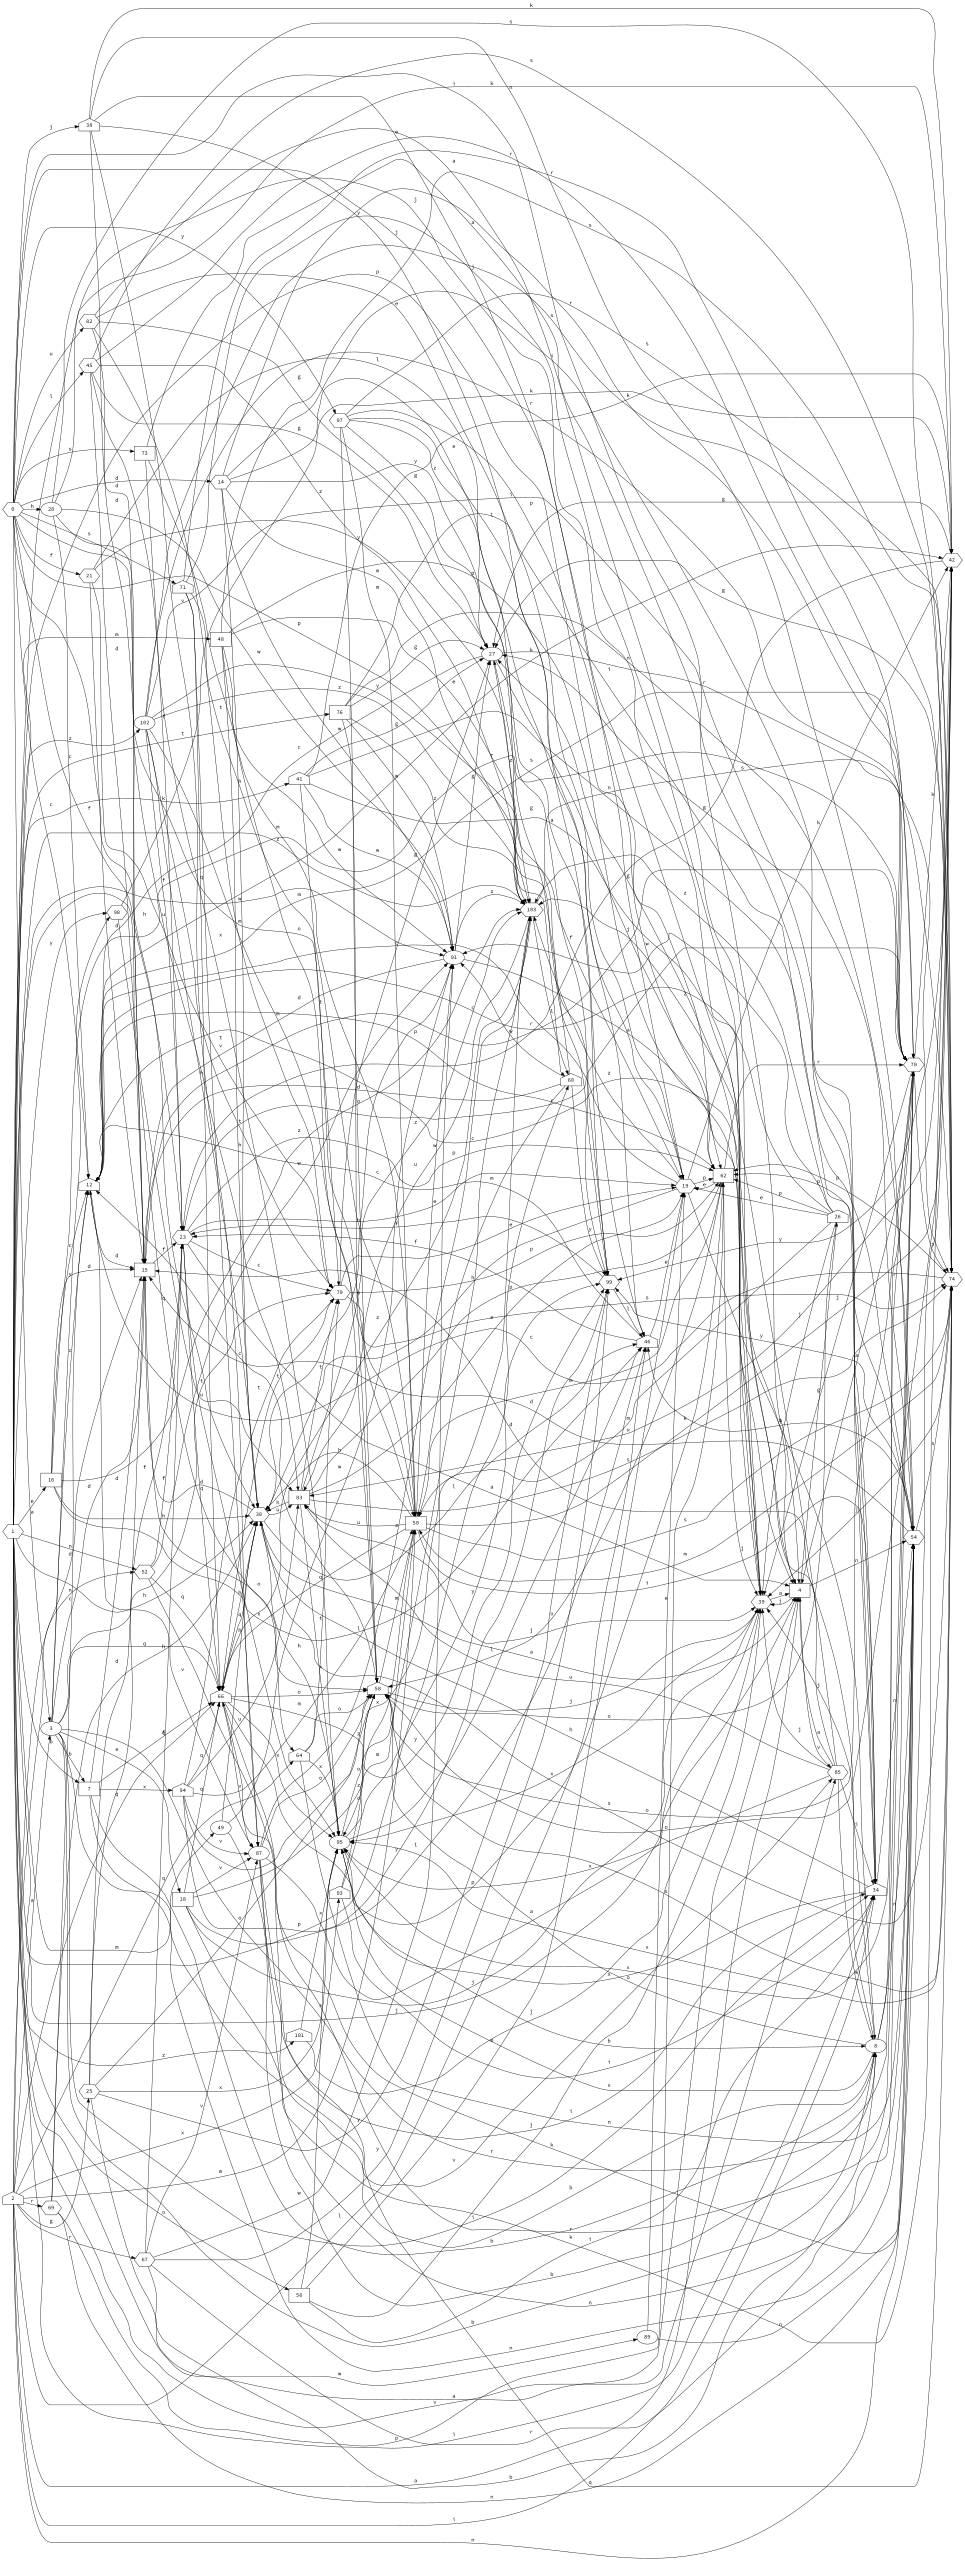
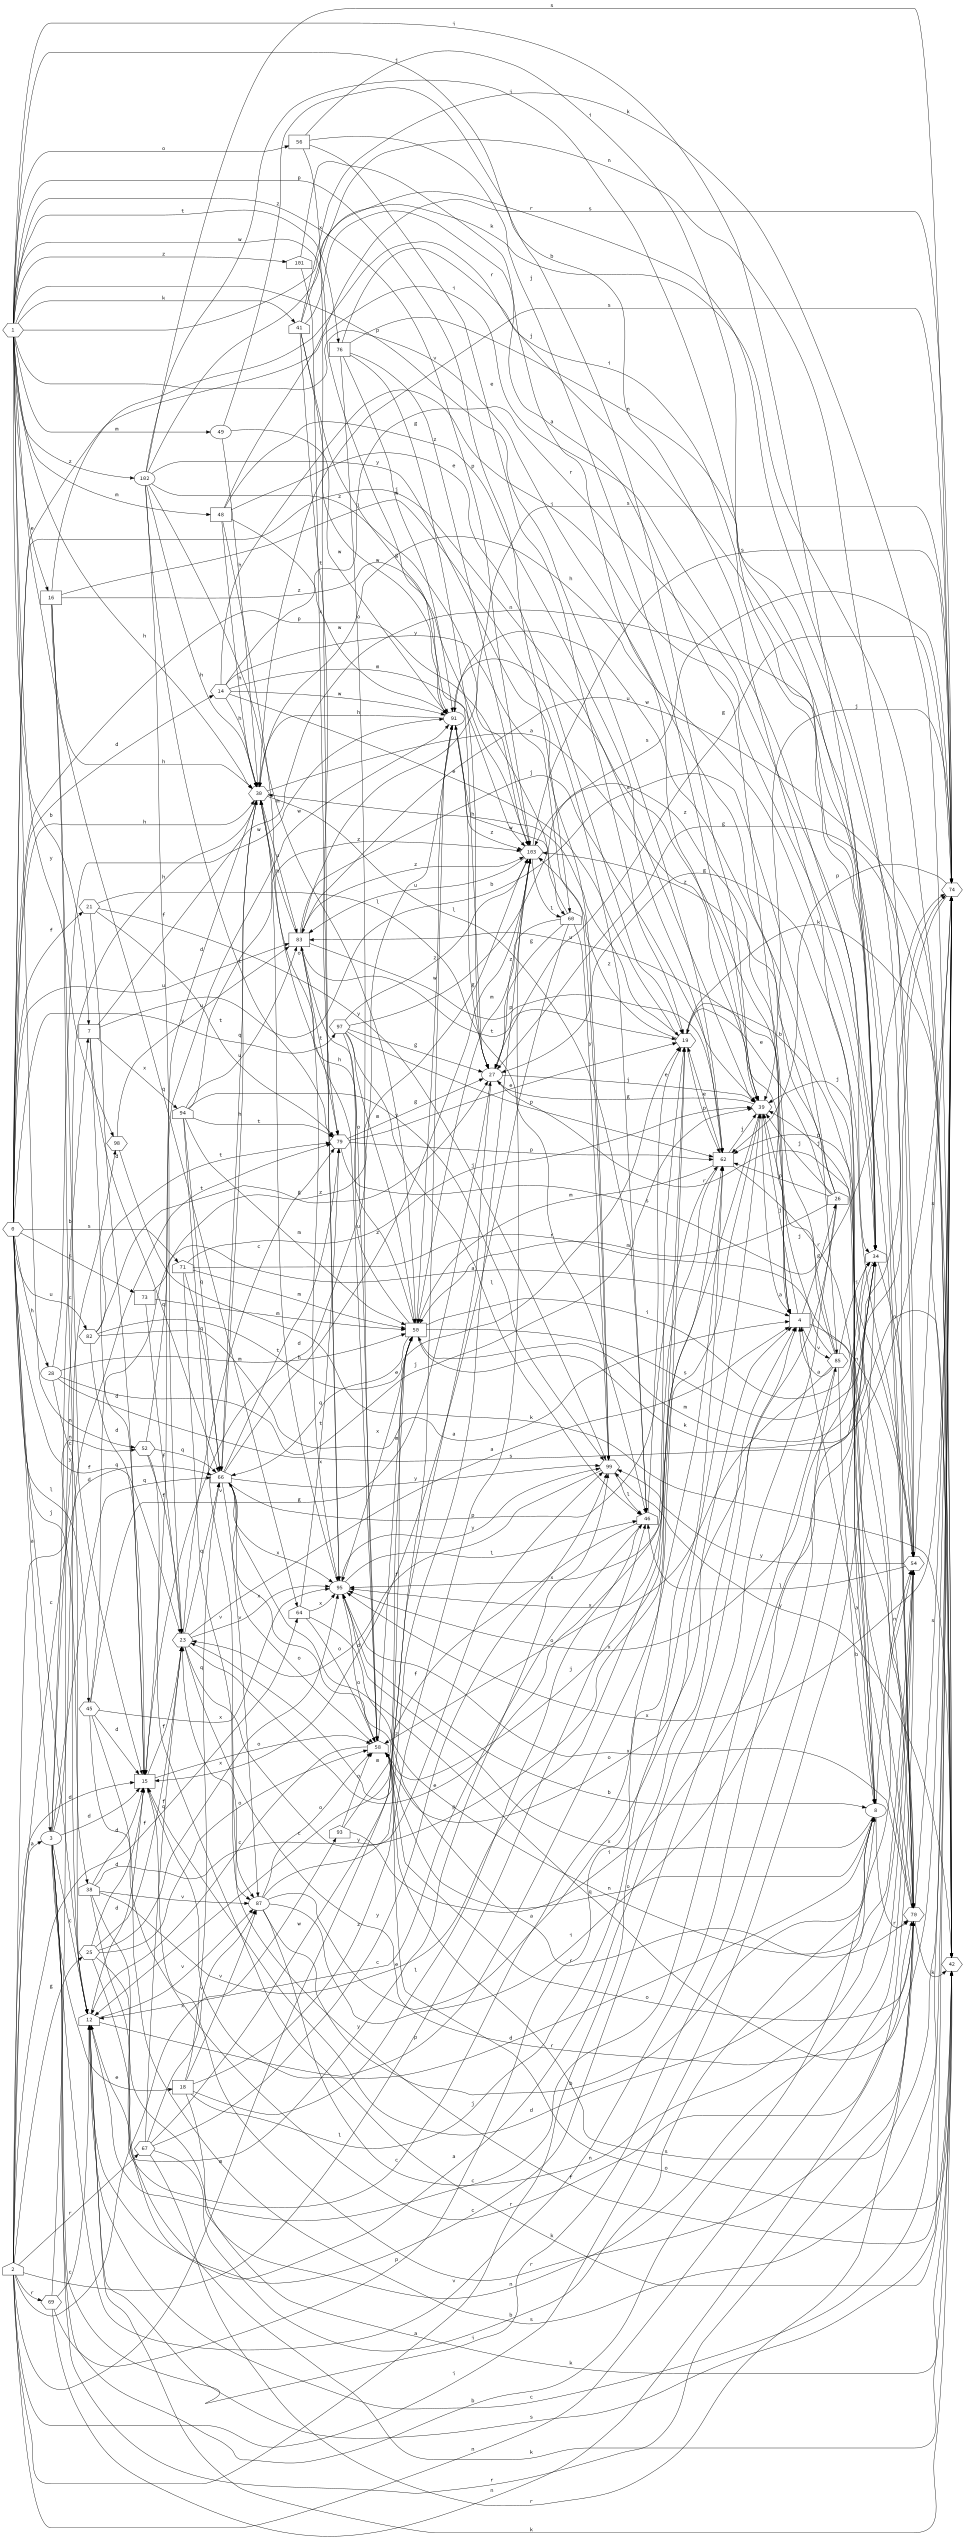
(492, 1317) -> (492, 1031)
(857, 1972) -> (857, 1654)
(647, 2337) -> none
